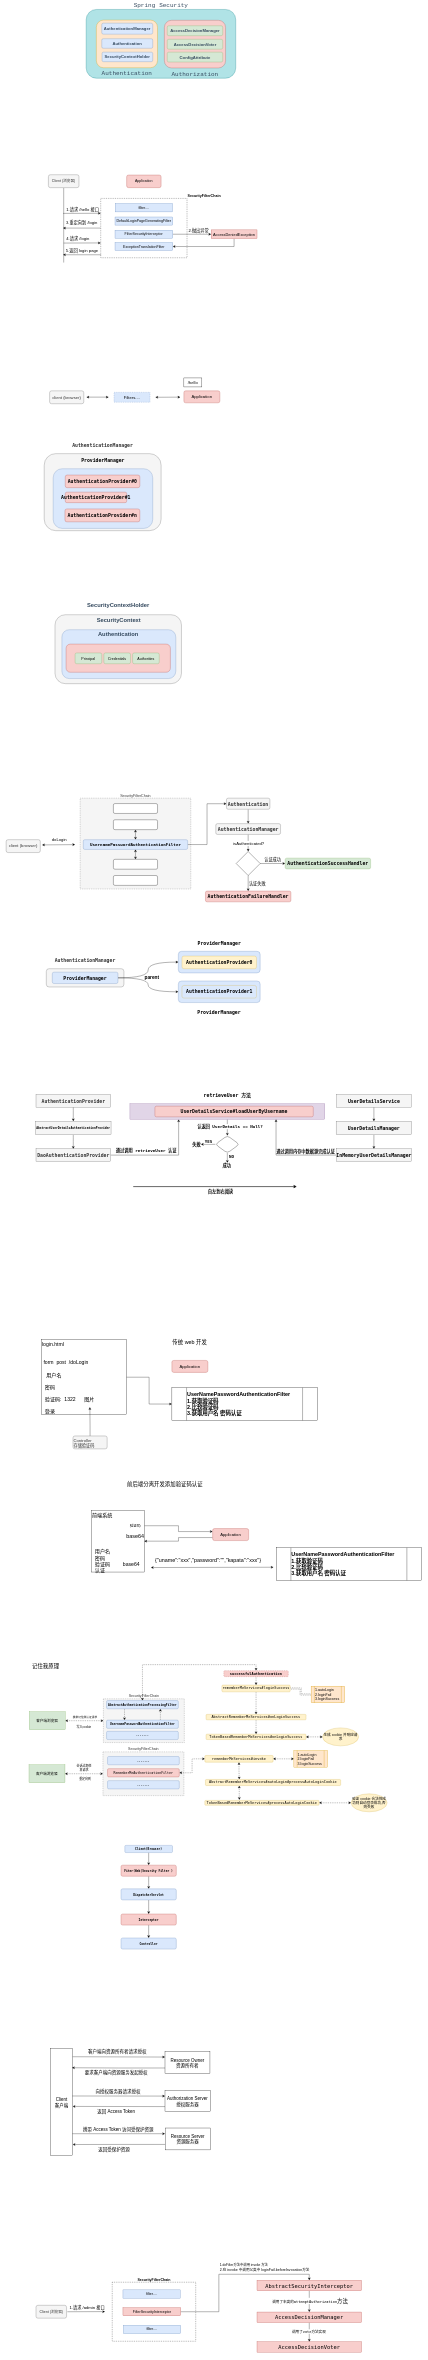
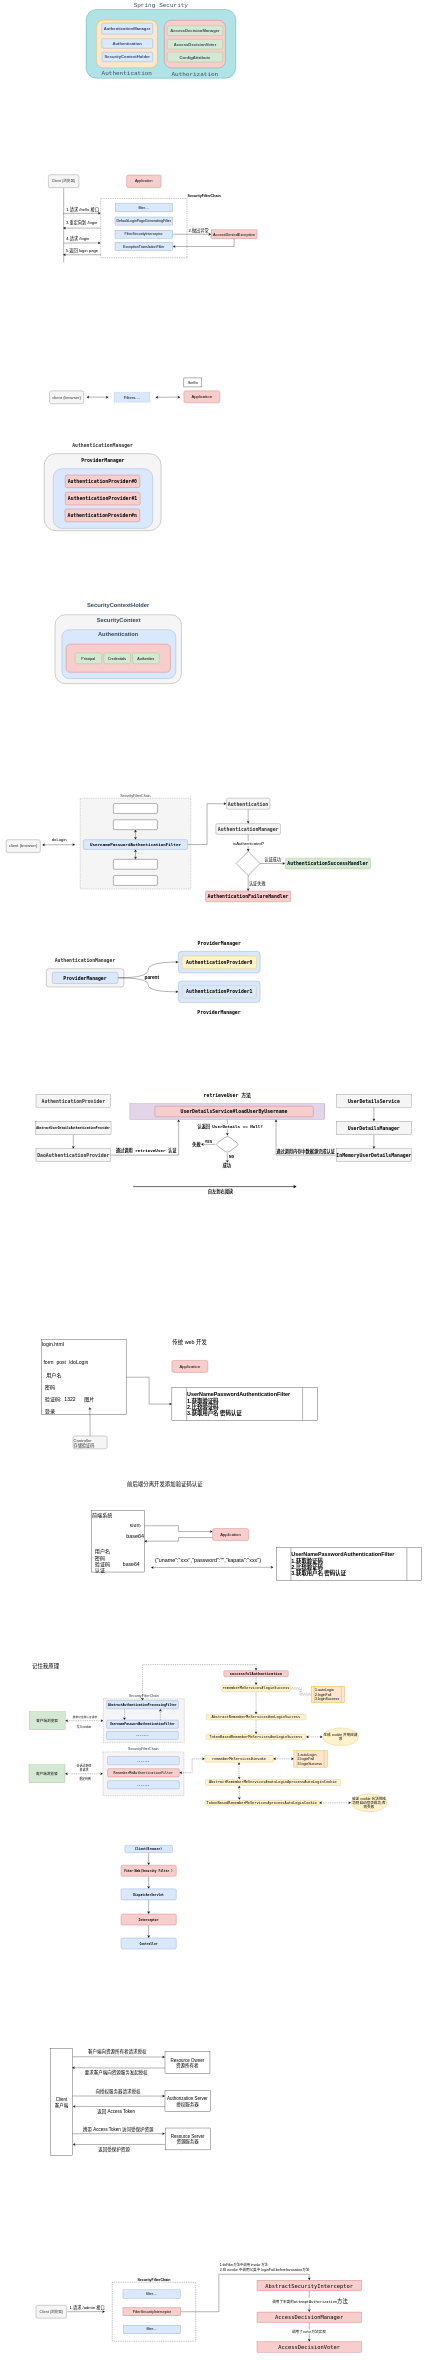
(96, 497) -> (103, 498)
(73, 1118) -> none
(256, 1674) -> (256, 1674)
